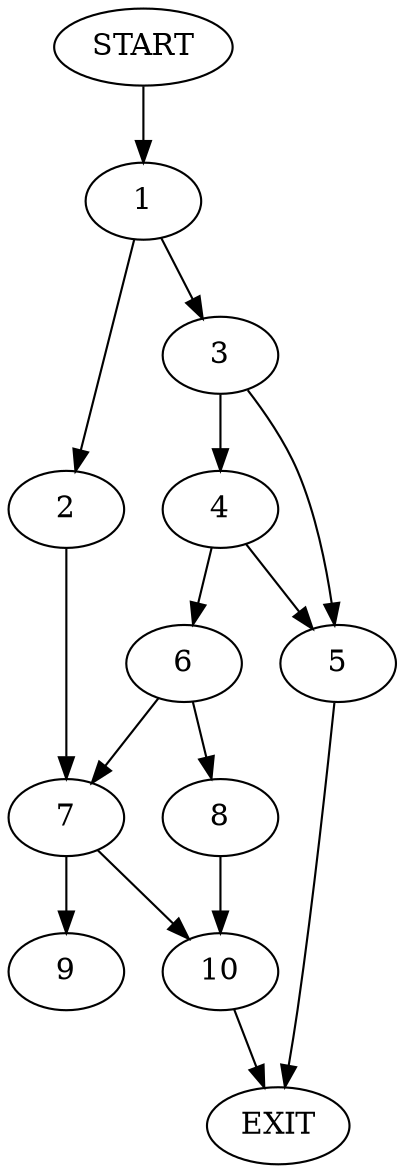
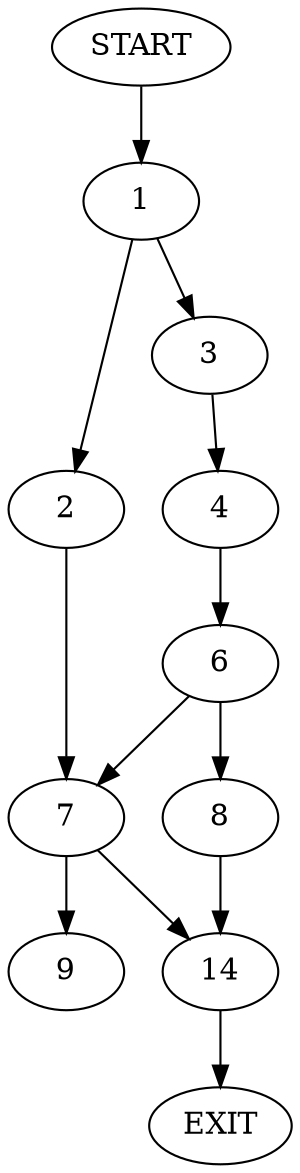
(338, 663) -> none
(220, 972) -> (220, 972)
